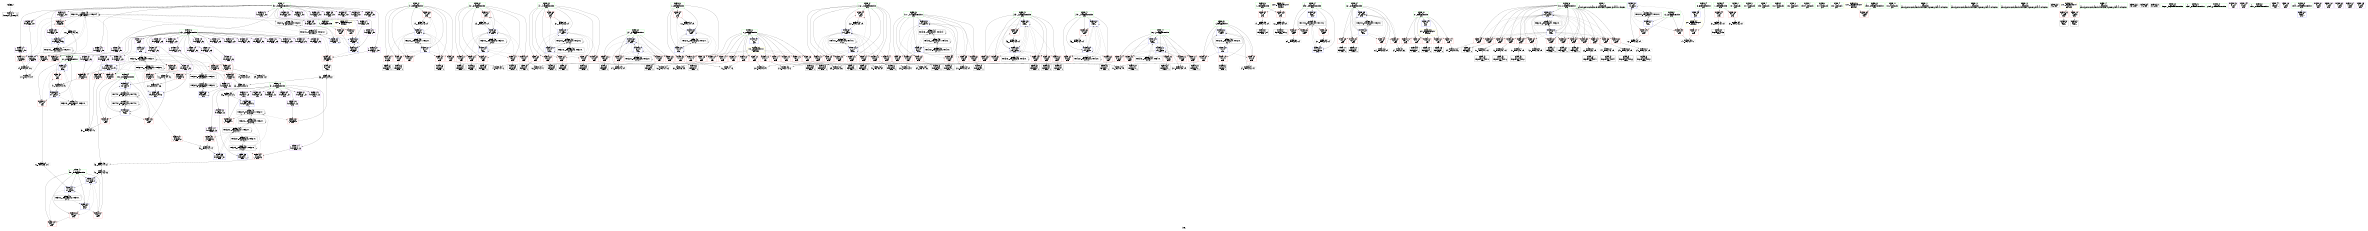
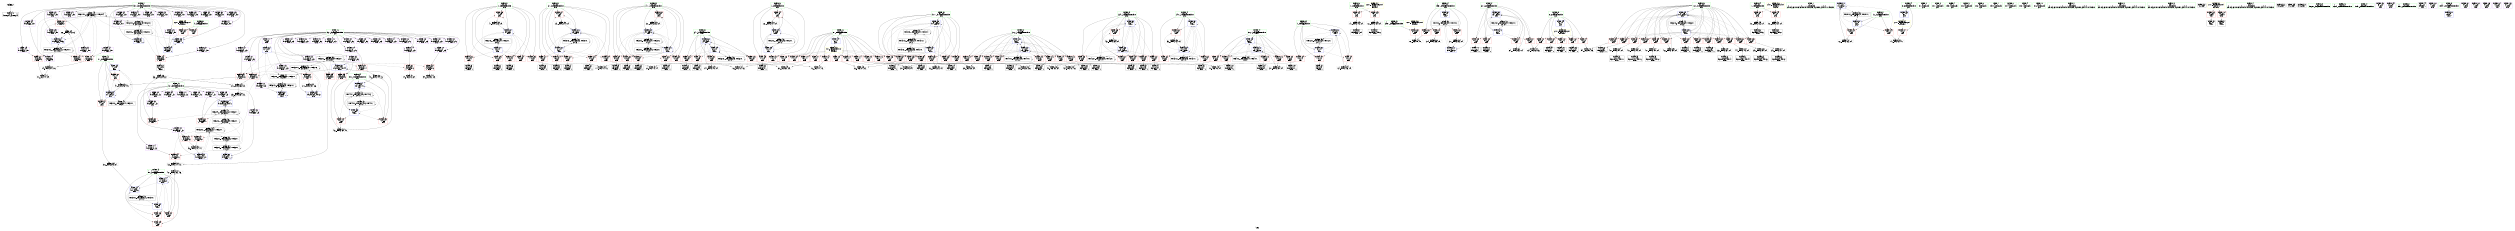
none -> (1776, 5)
none -> (121, 14)
none -> (135, 14)
(857, 23) -> none
none -> (1758, 32)
none -> (1416, 41)
(388, 61) -> (521, 61)
(387, 68) -> none
none -> (498, 68)
(180, 77) -> none
